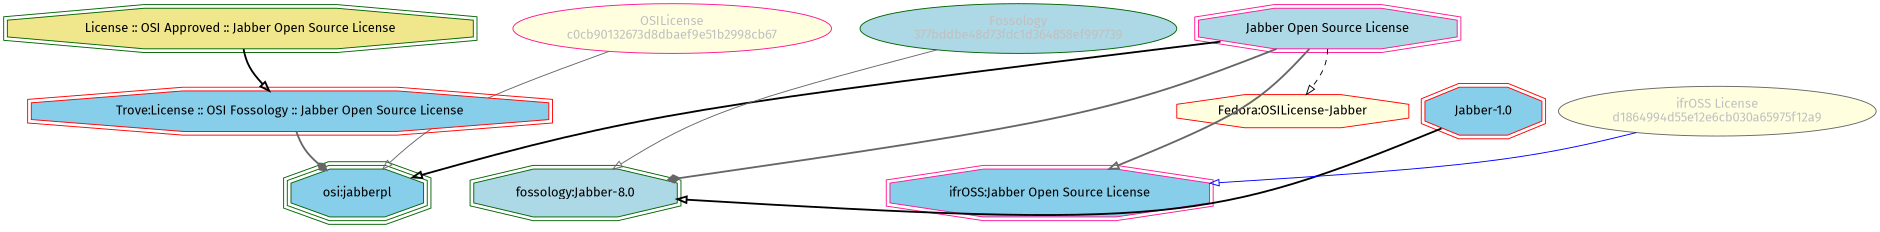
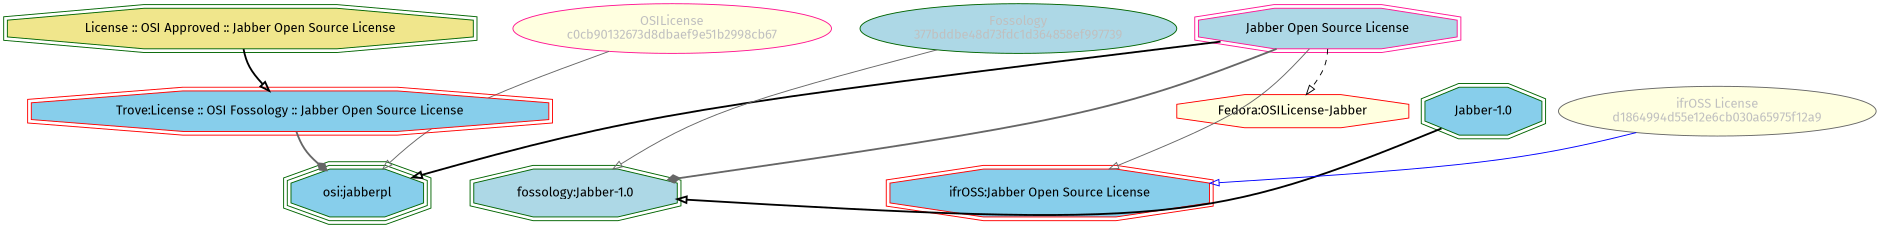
(1483, 111) -> (1483, 111)
(1222, 120) -> (1222, 120)
(576, 193) -> (576, 193)
(1050, 193) -> (1050, 193)
